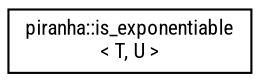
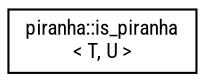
(130, 41) -> (102, 41)
